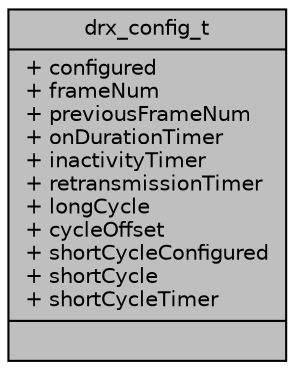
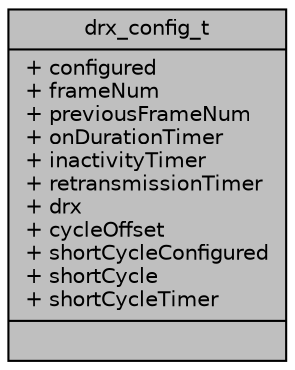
(88, 207) -> (55, 207)
